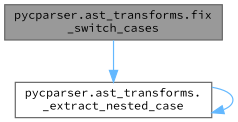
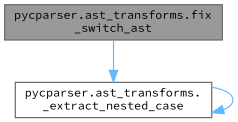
(114, 22) -> (114, 22)
